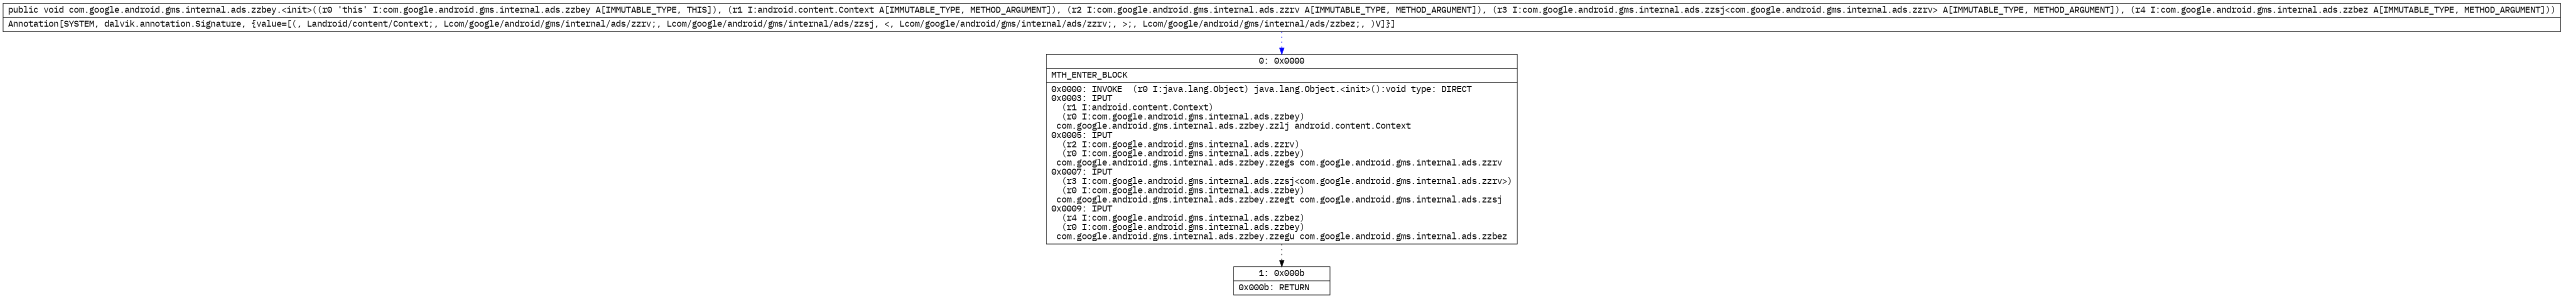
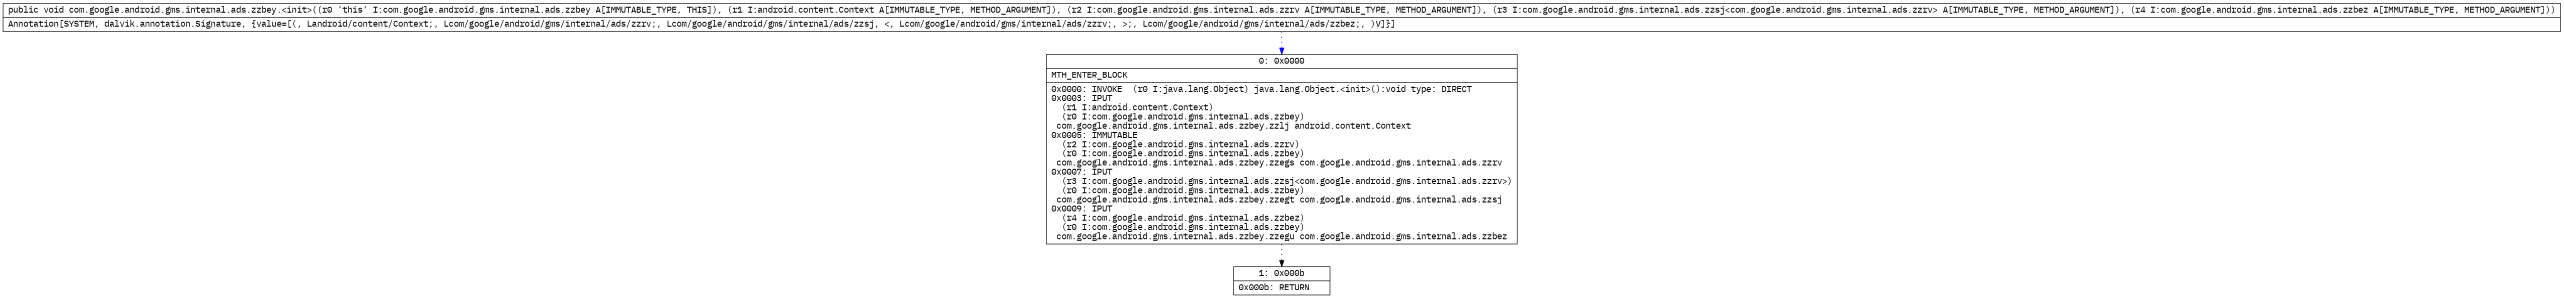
(1087, 135) -> (1099, 135)
